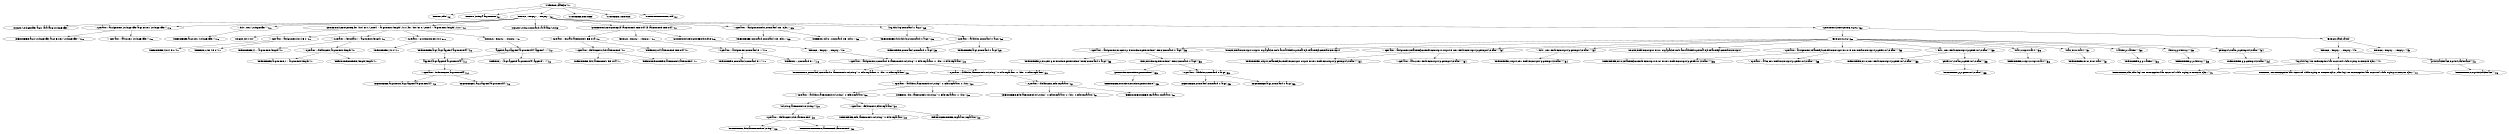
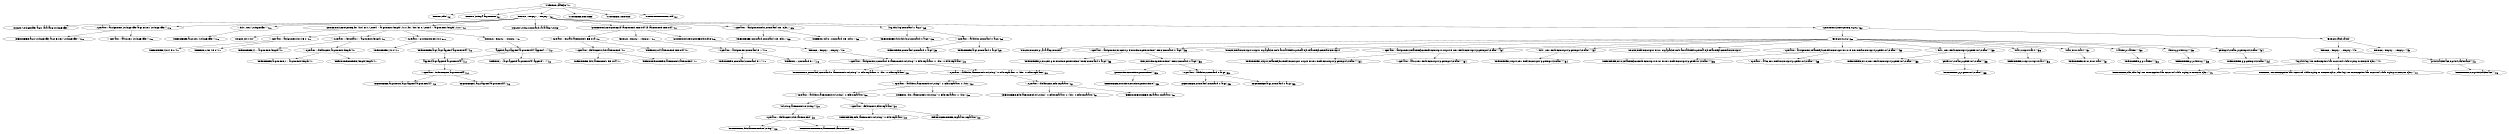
none -> (1041, 50)
